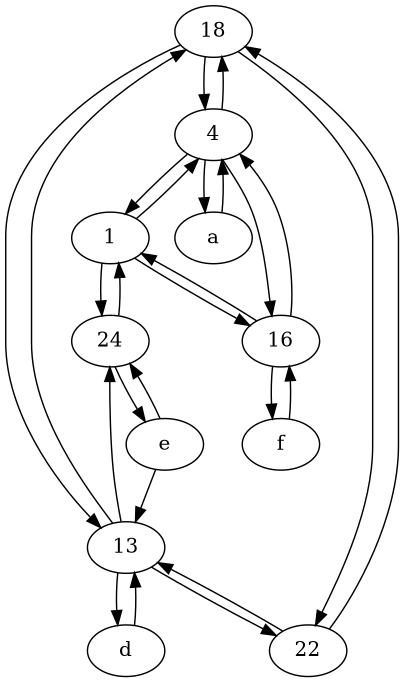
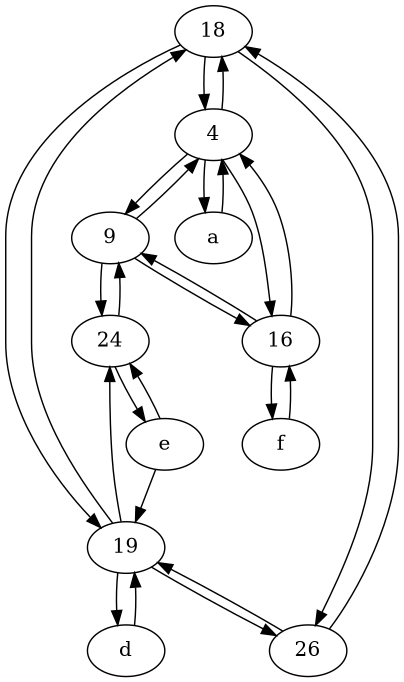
(110, 238) -> (110, 238)
(126, 548) -> (126, 548)
(308, 651) -> (308, 651)
